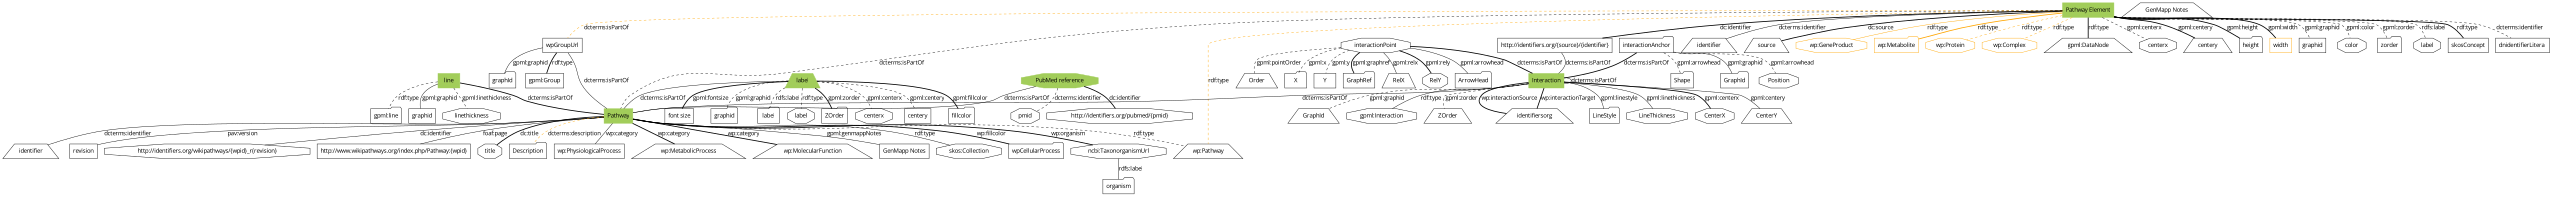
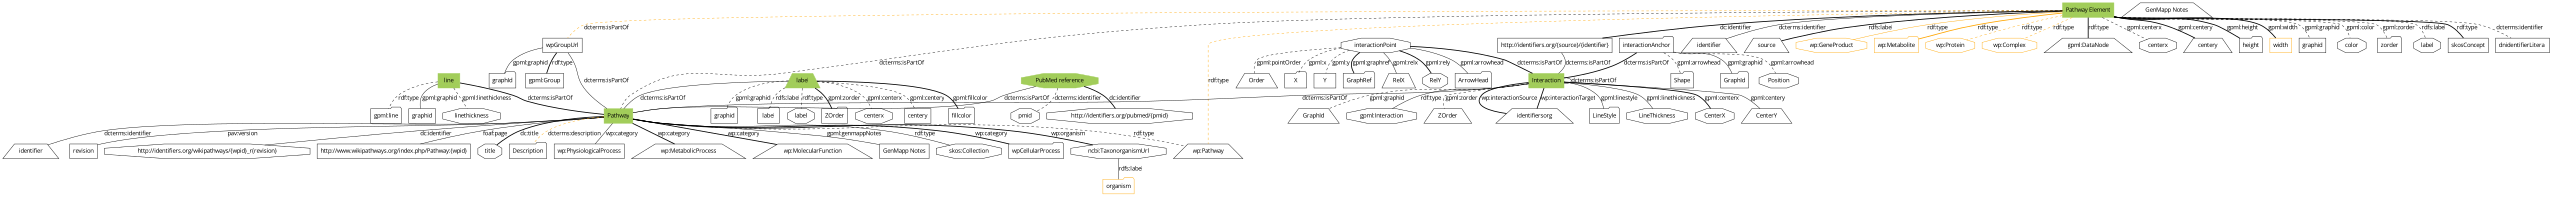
(1881, 28) -> (1881, 28)
(679, 116) -> none
(991, 134) -> (991, 134)
(1119, 187) -> (1119, 187)
